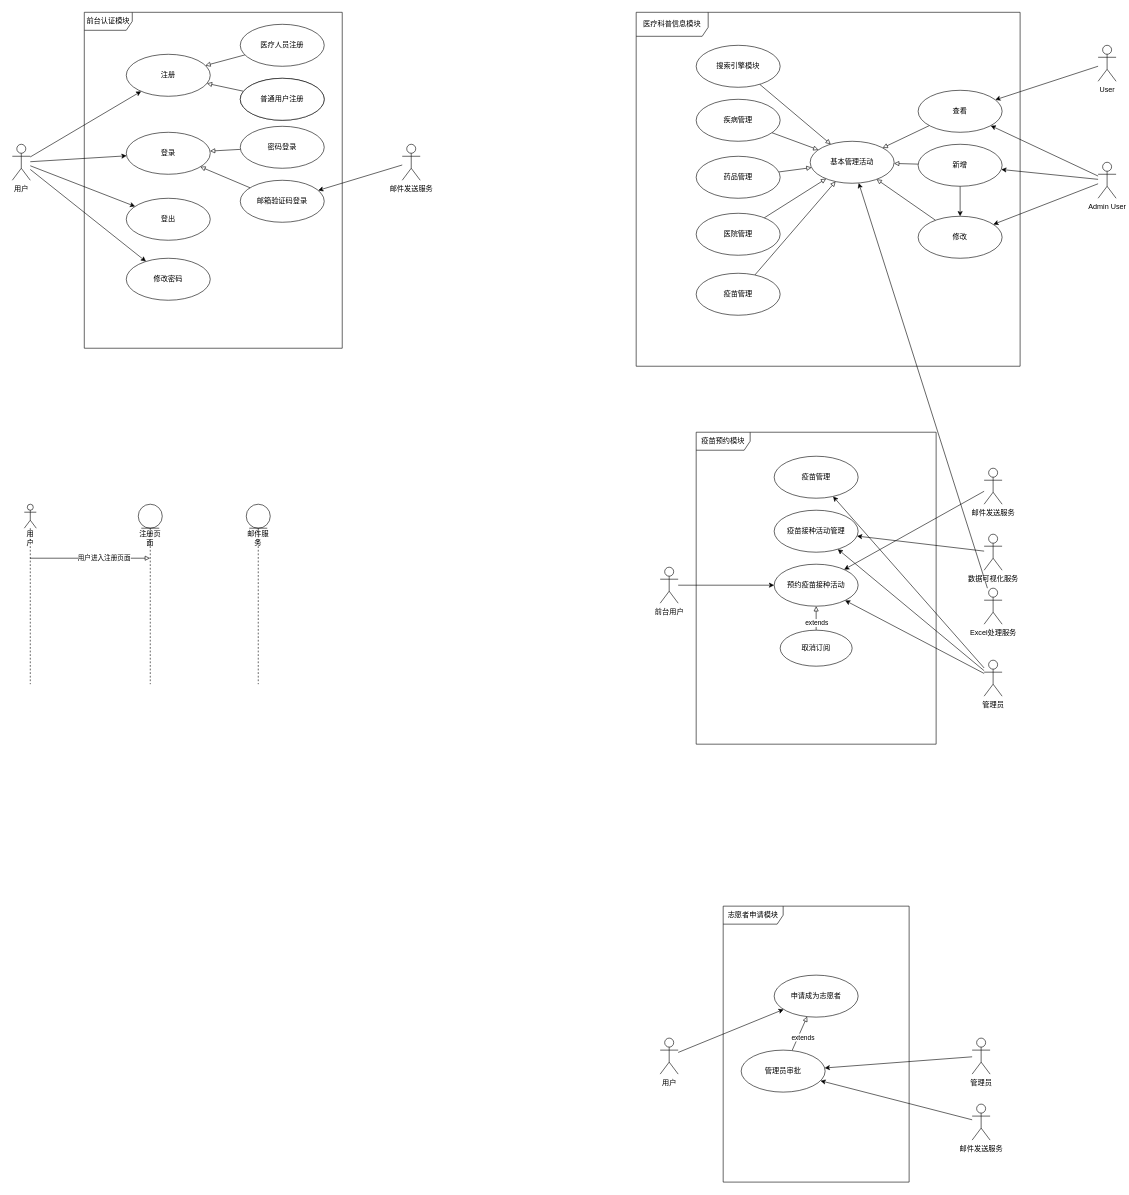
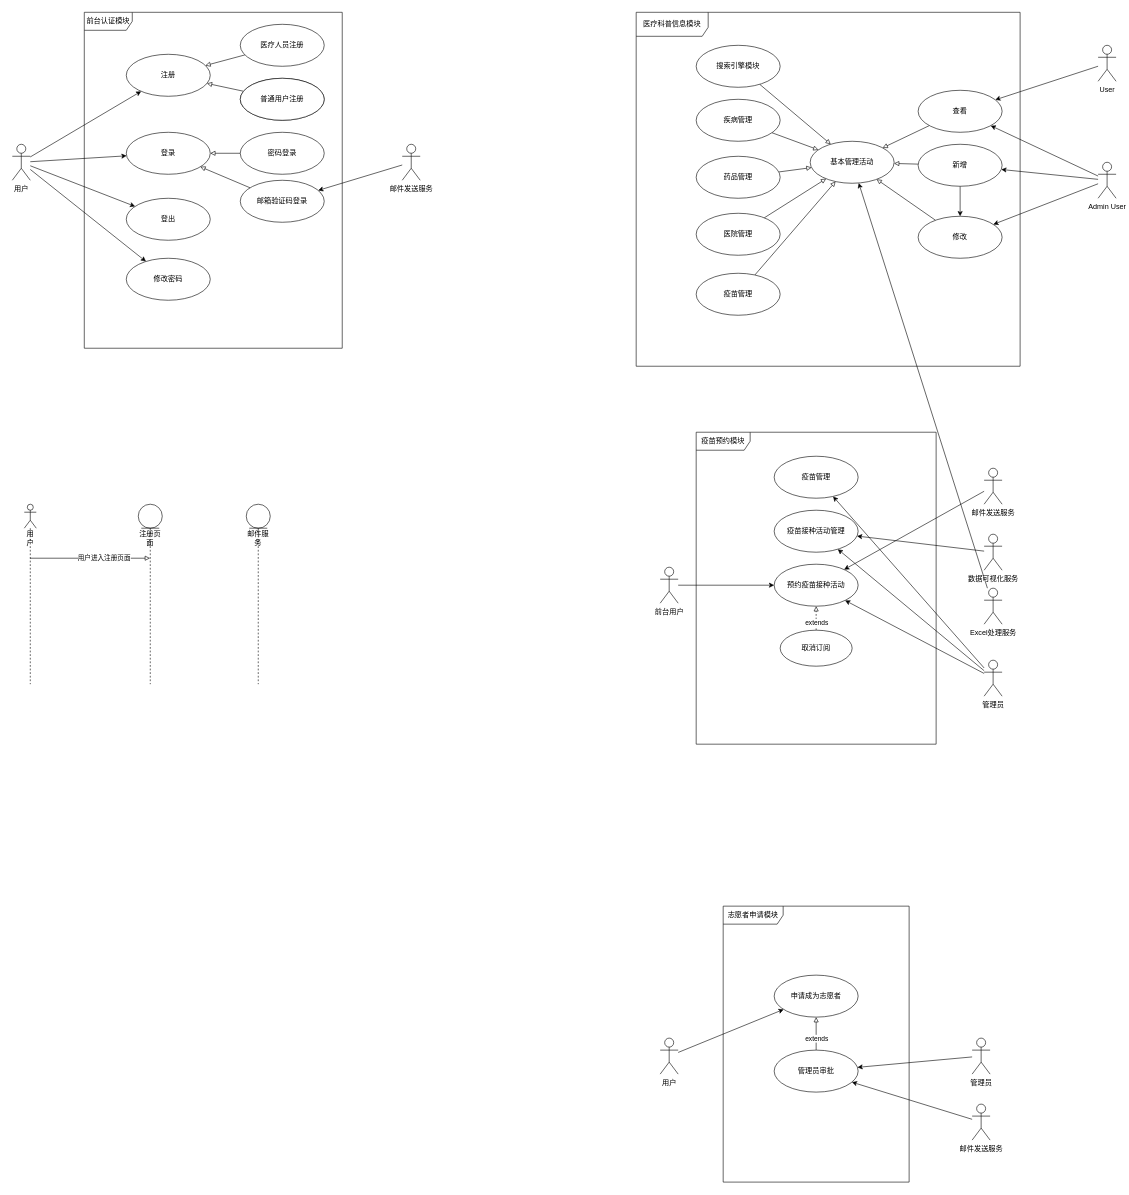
(282, 147) -> (282, 153)
(816, 619) -> (816, 619)
(783, 1071) -> (816, 1071)
